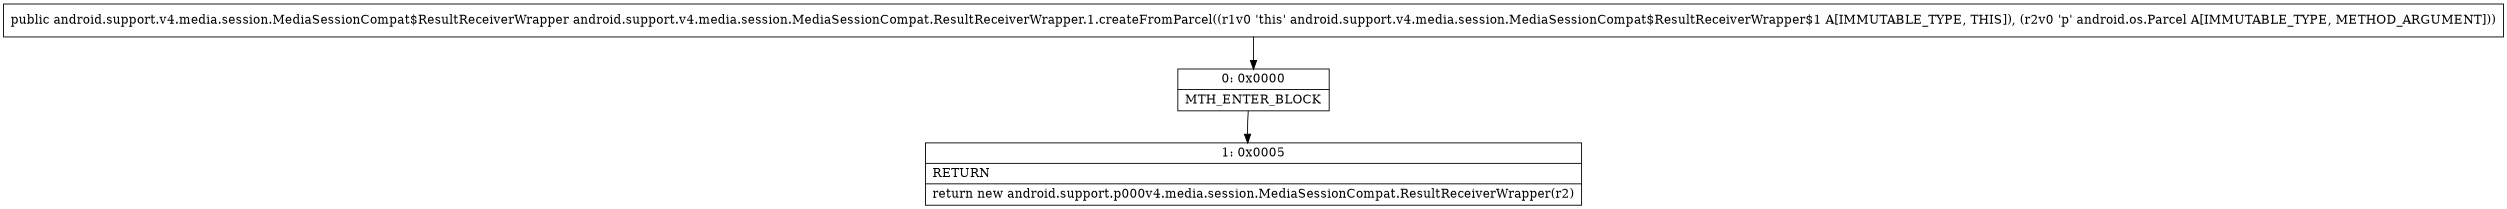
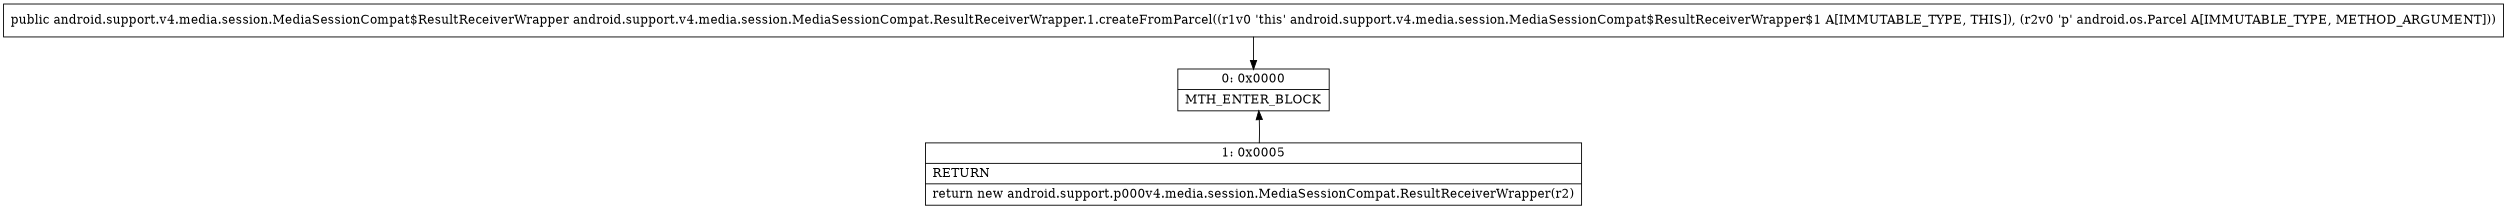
(1248, 122) -> (1259, 131)
